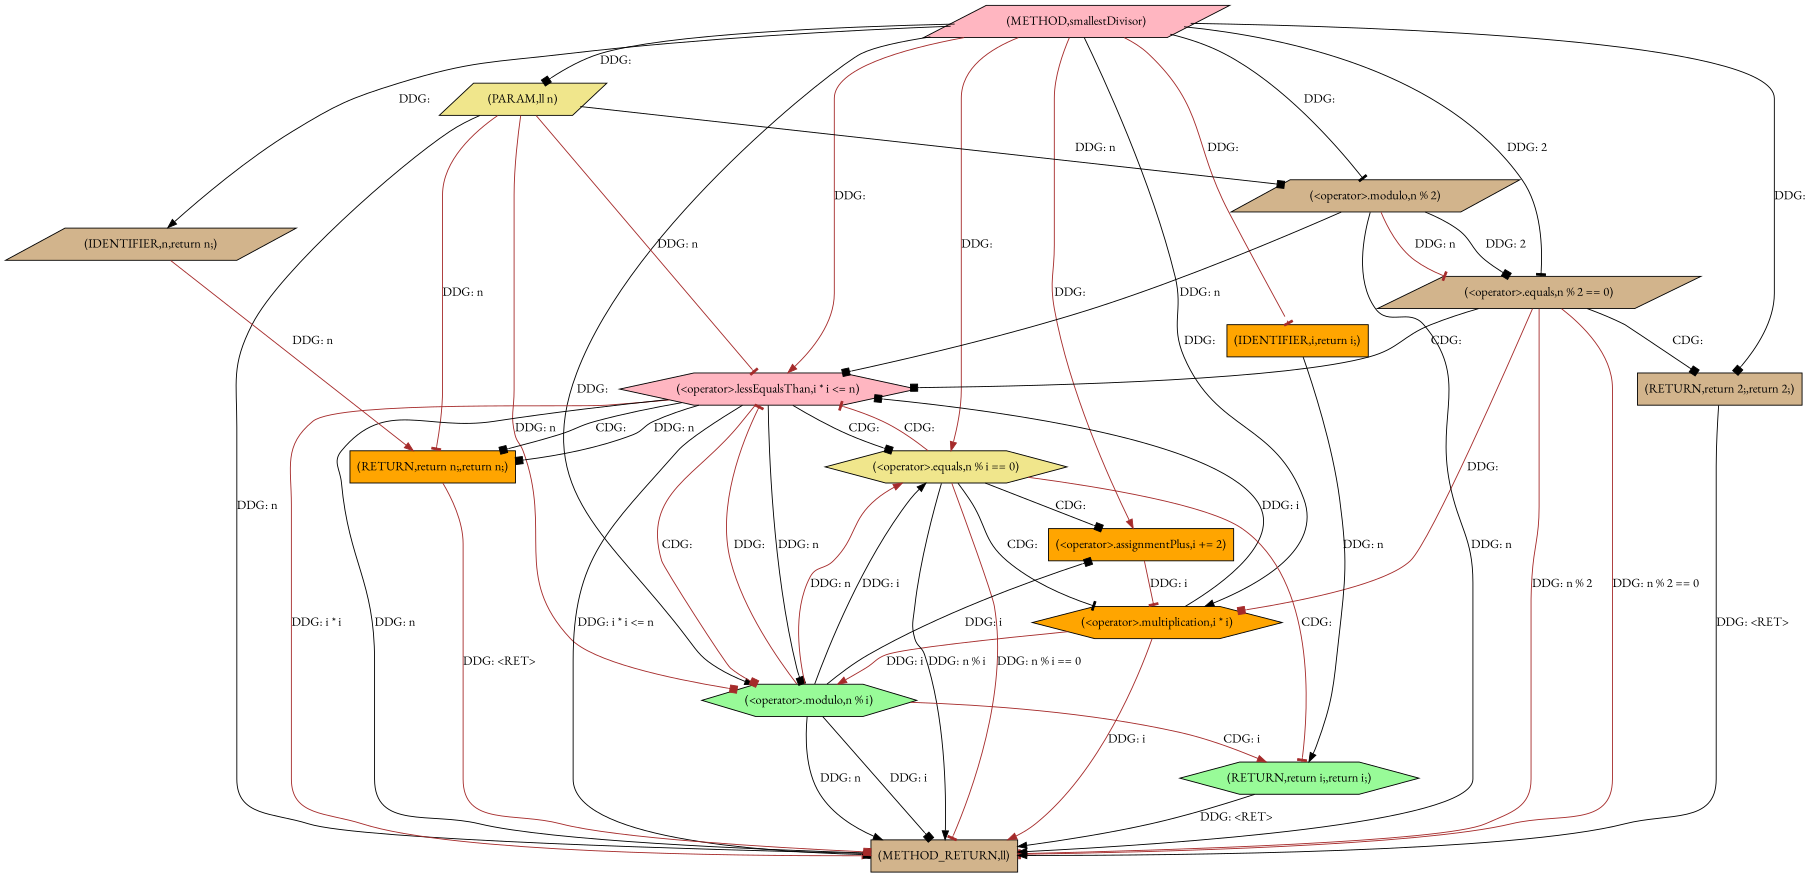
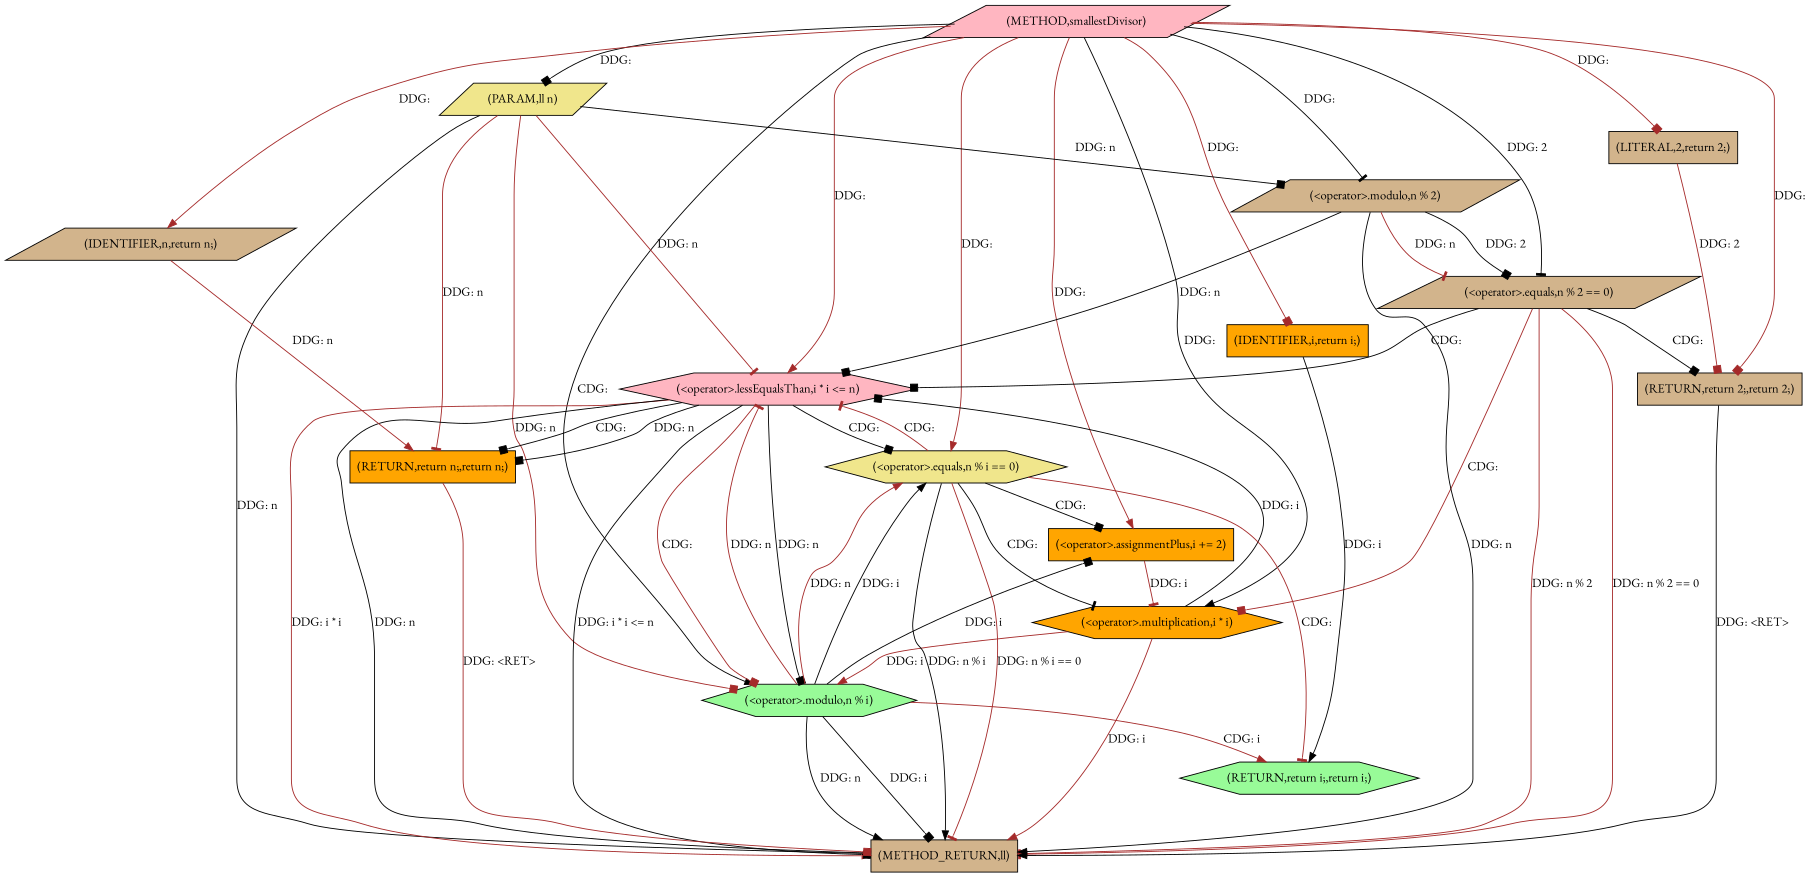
(1627, 48) -> (1627, 48)
(541, 57) -> (541, 57)
none -> (1673, 148)
(1211, 171) -> (1211, 171)
(594, 389) -> (594, 389)
(1485, 467) -> (1485, 467)
(751, 545) -> (751, 545)
(1363, 545) -> (1363, 545)
(1142, 826) -> none
